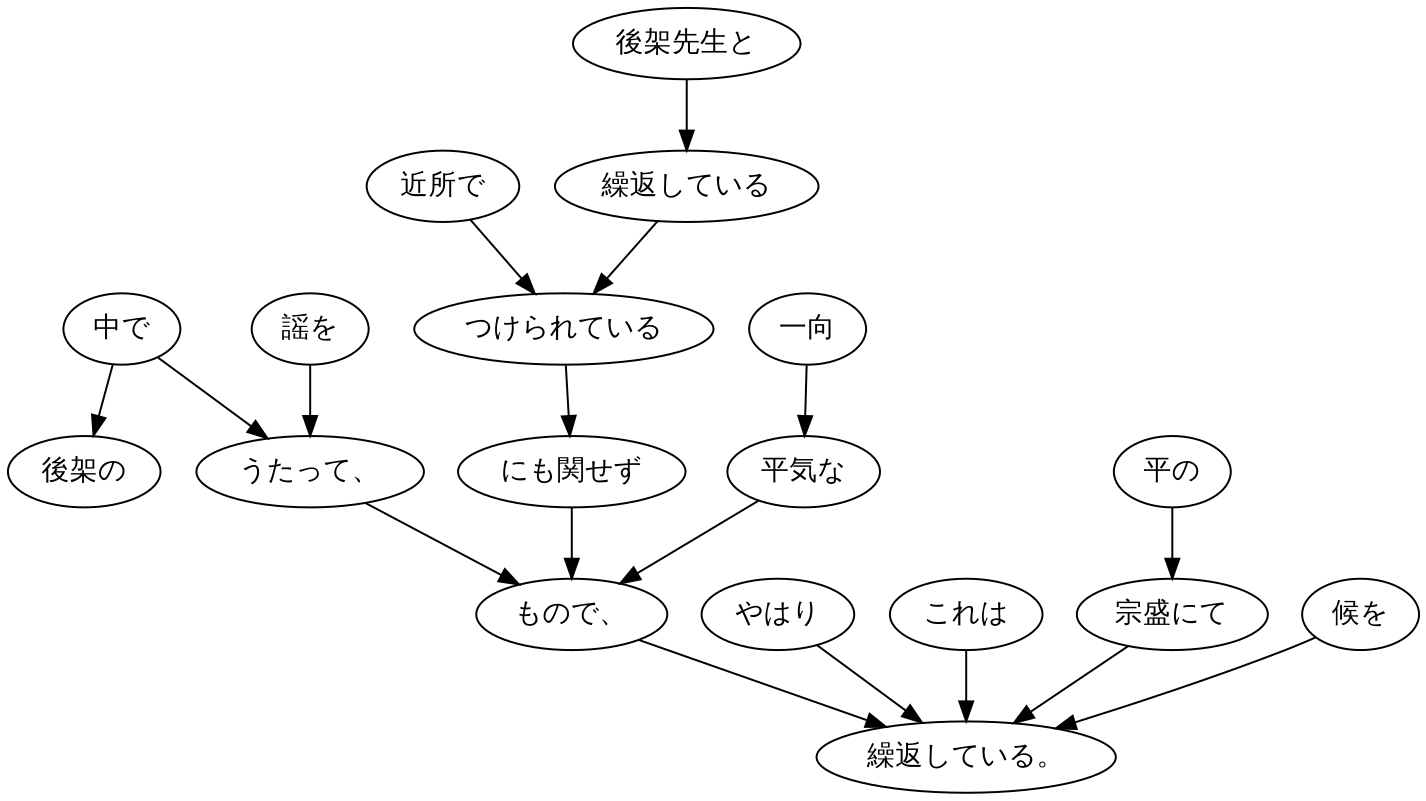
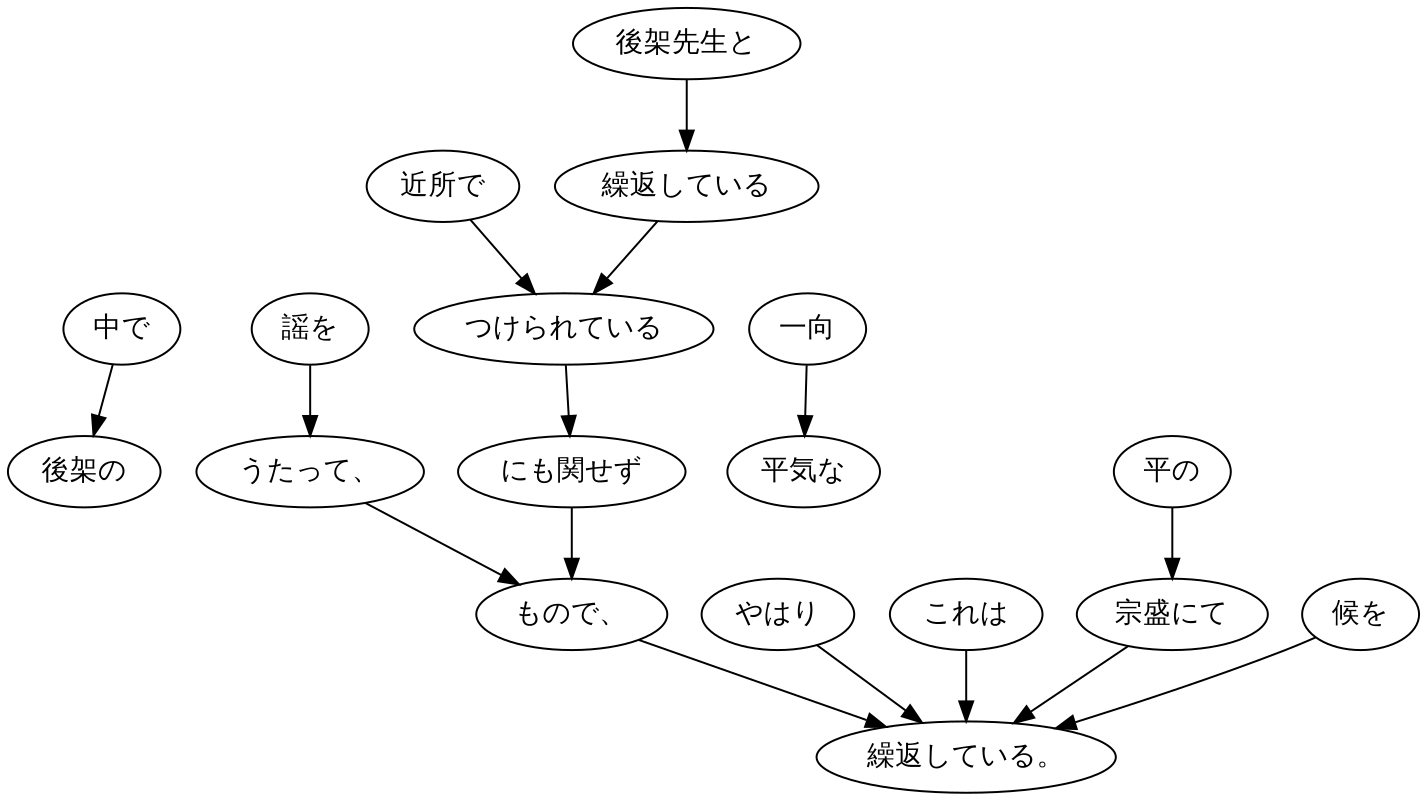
(205, 392) -> none
(698, 537) -> none
